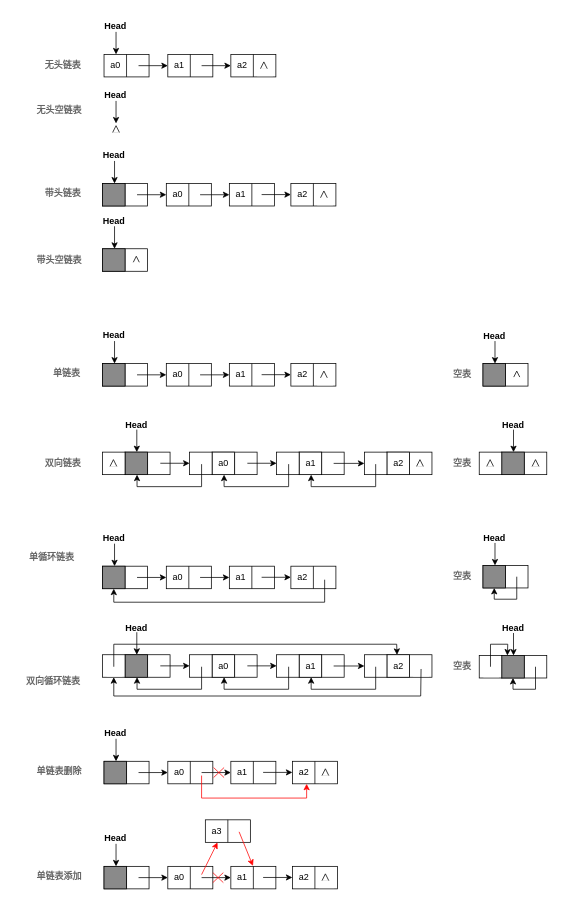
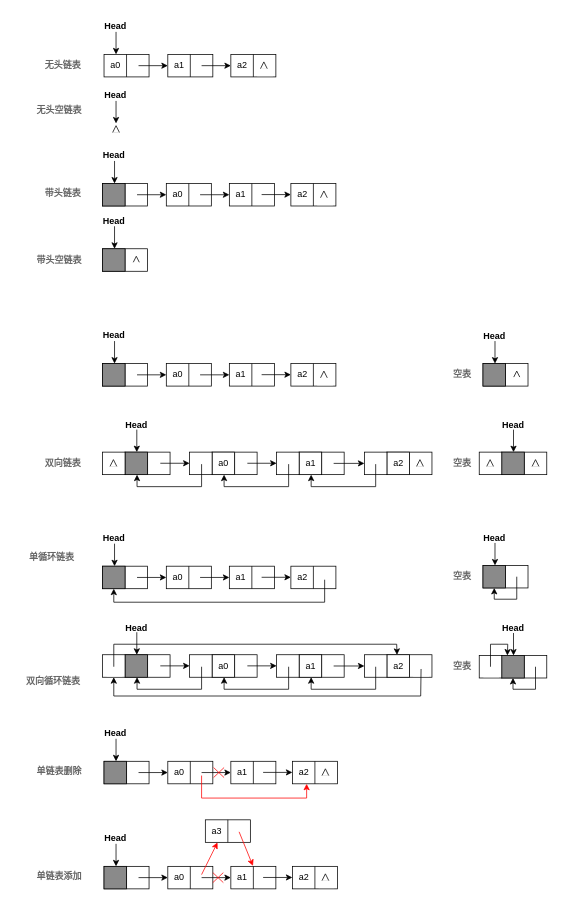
(66, 373) -> none
